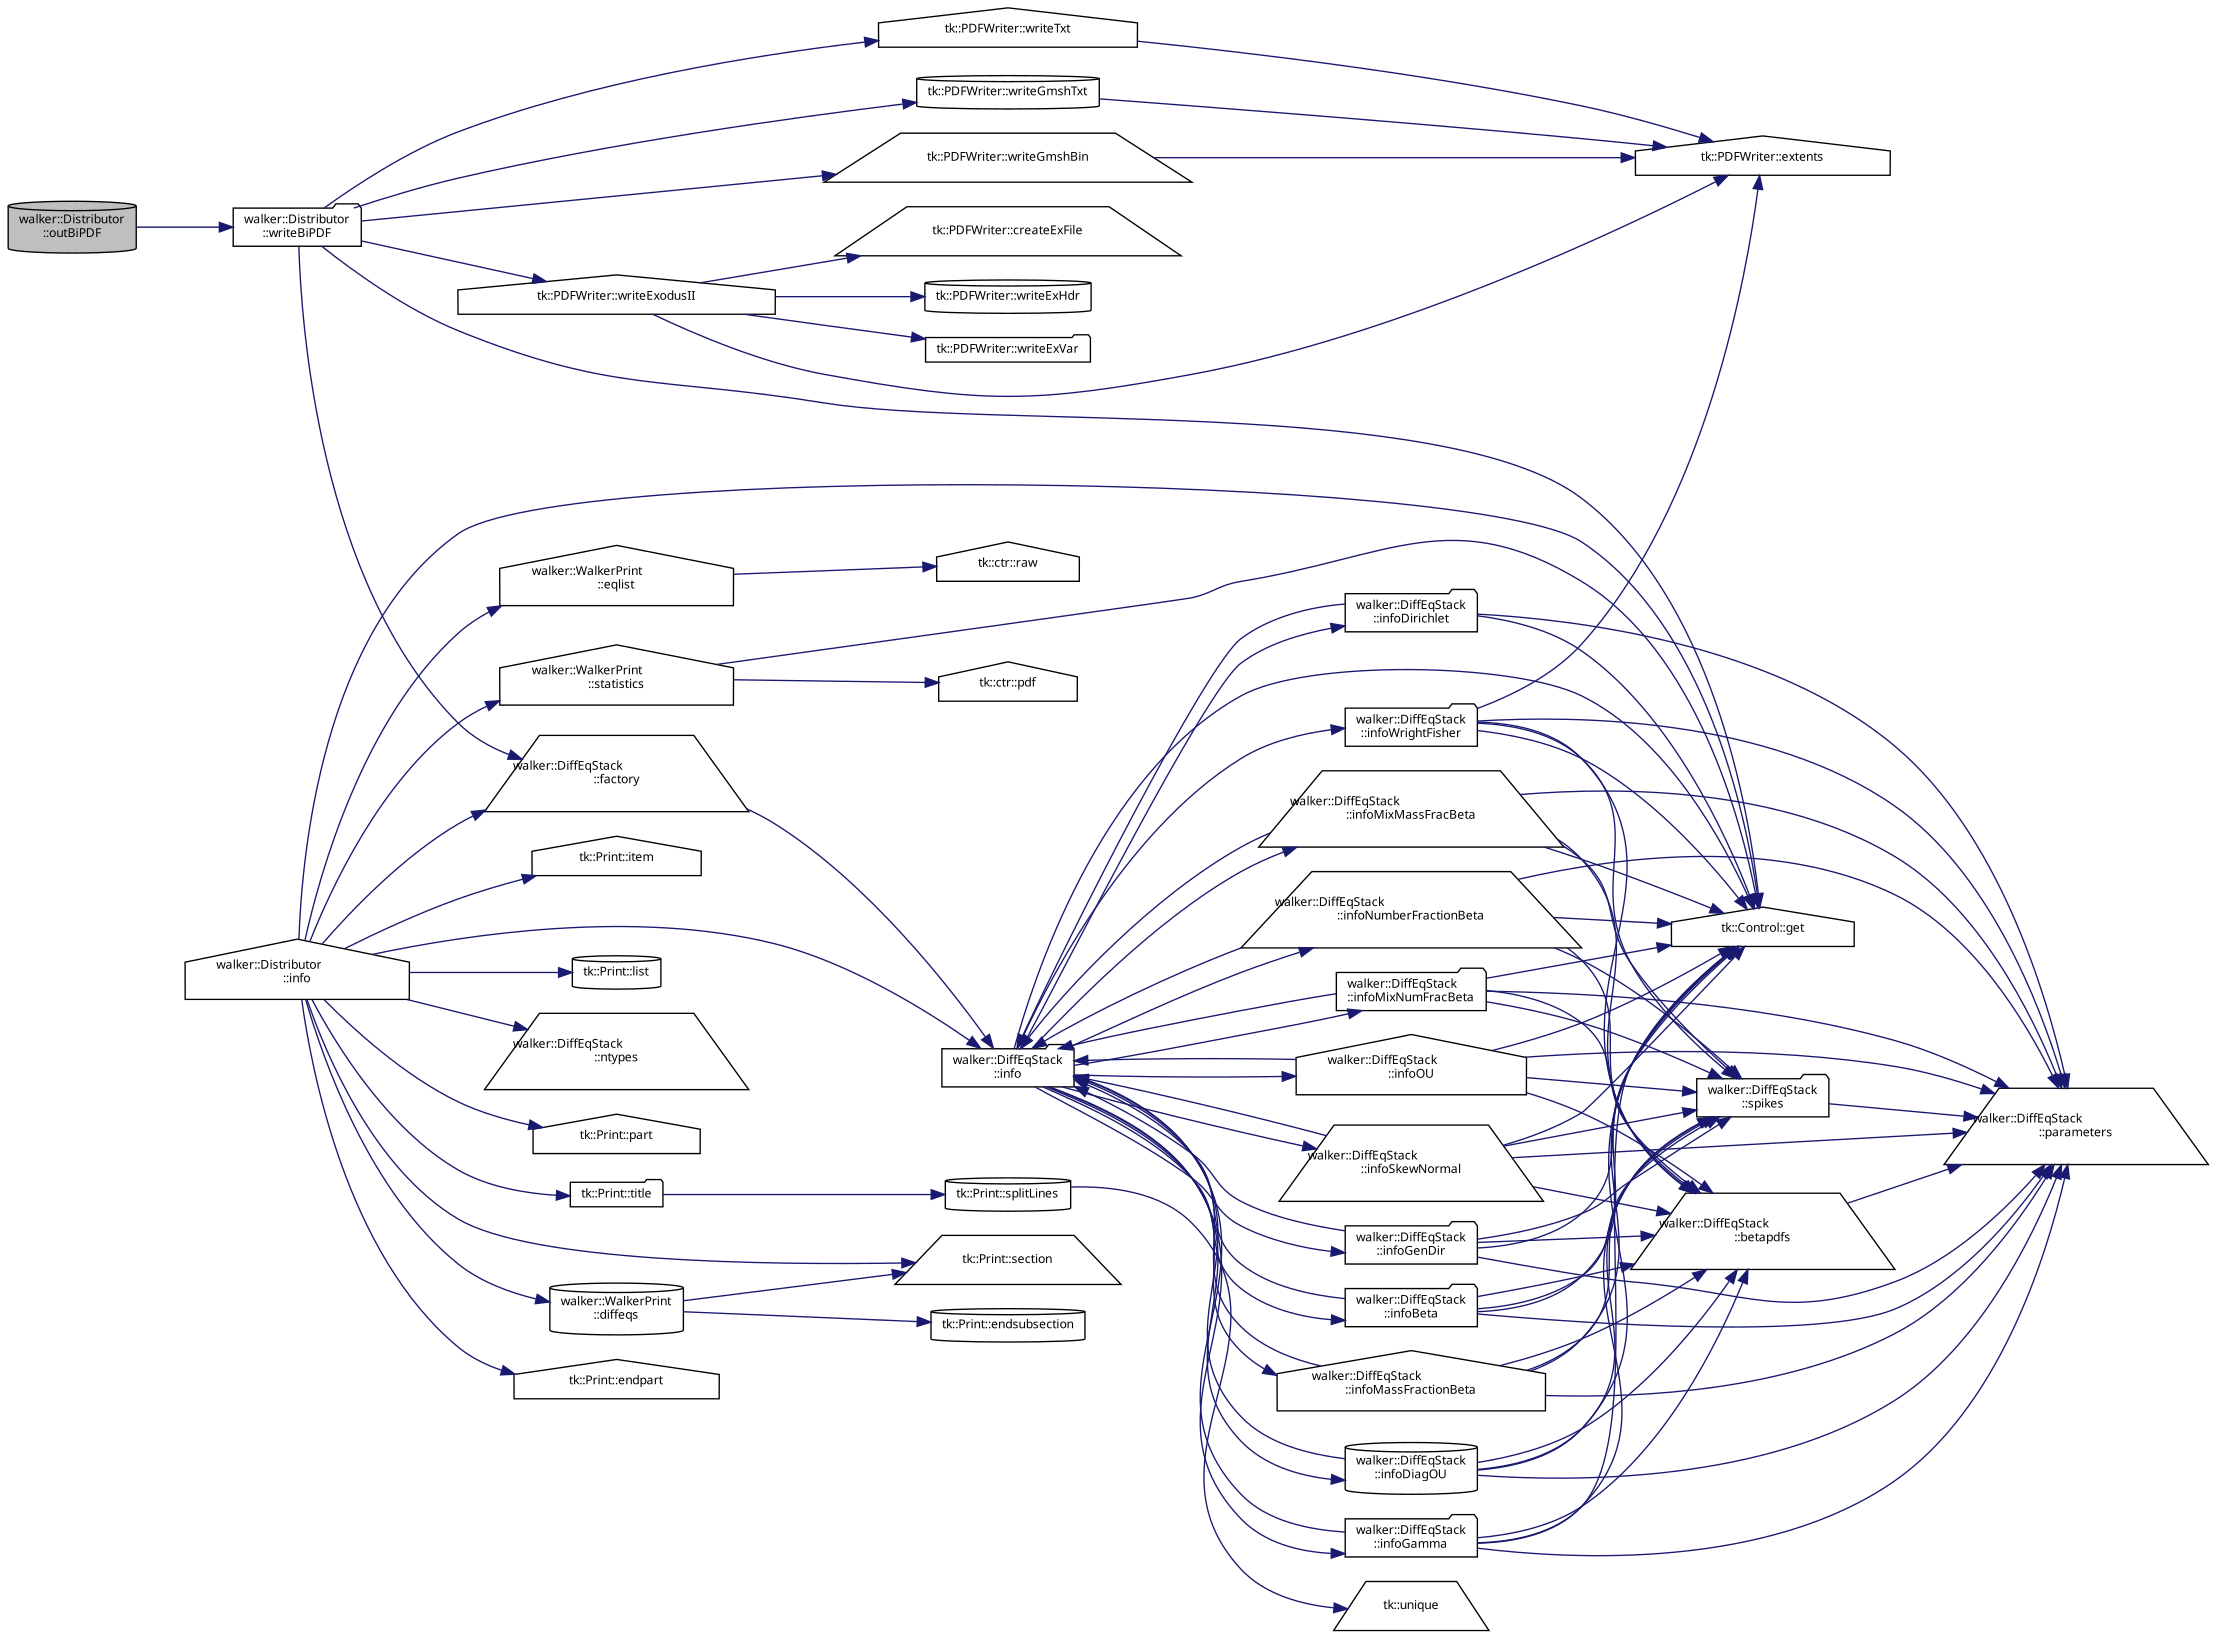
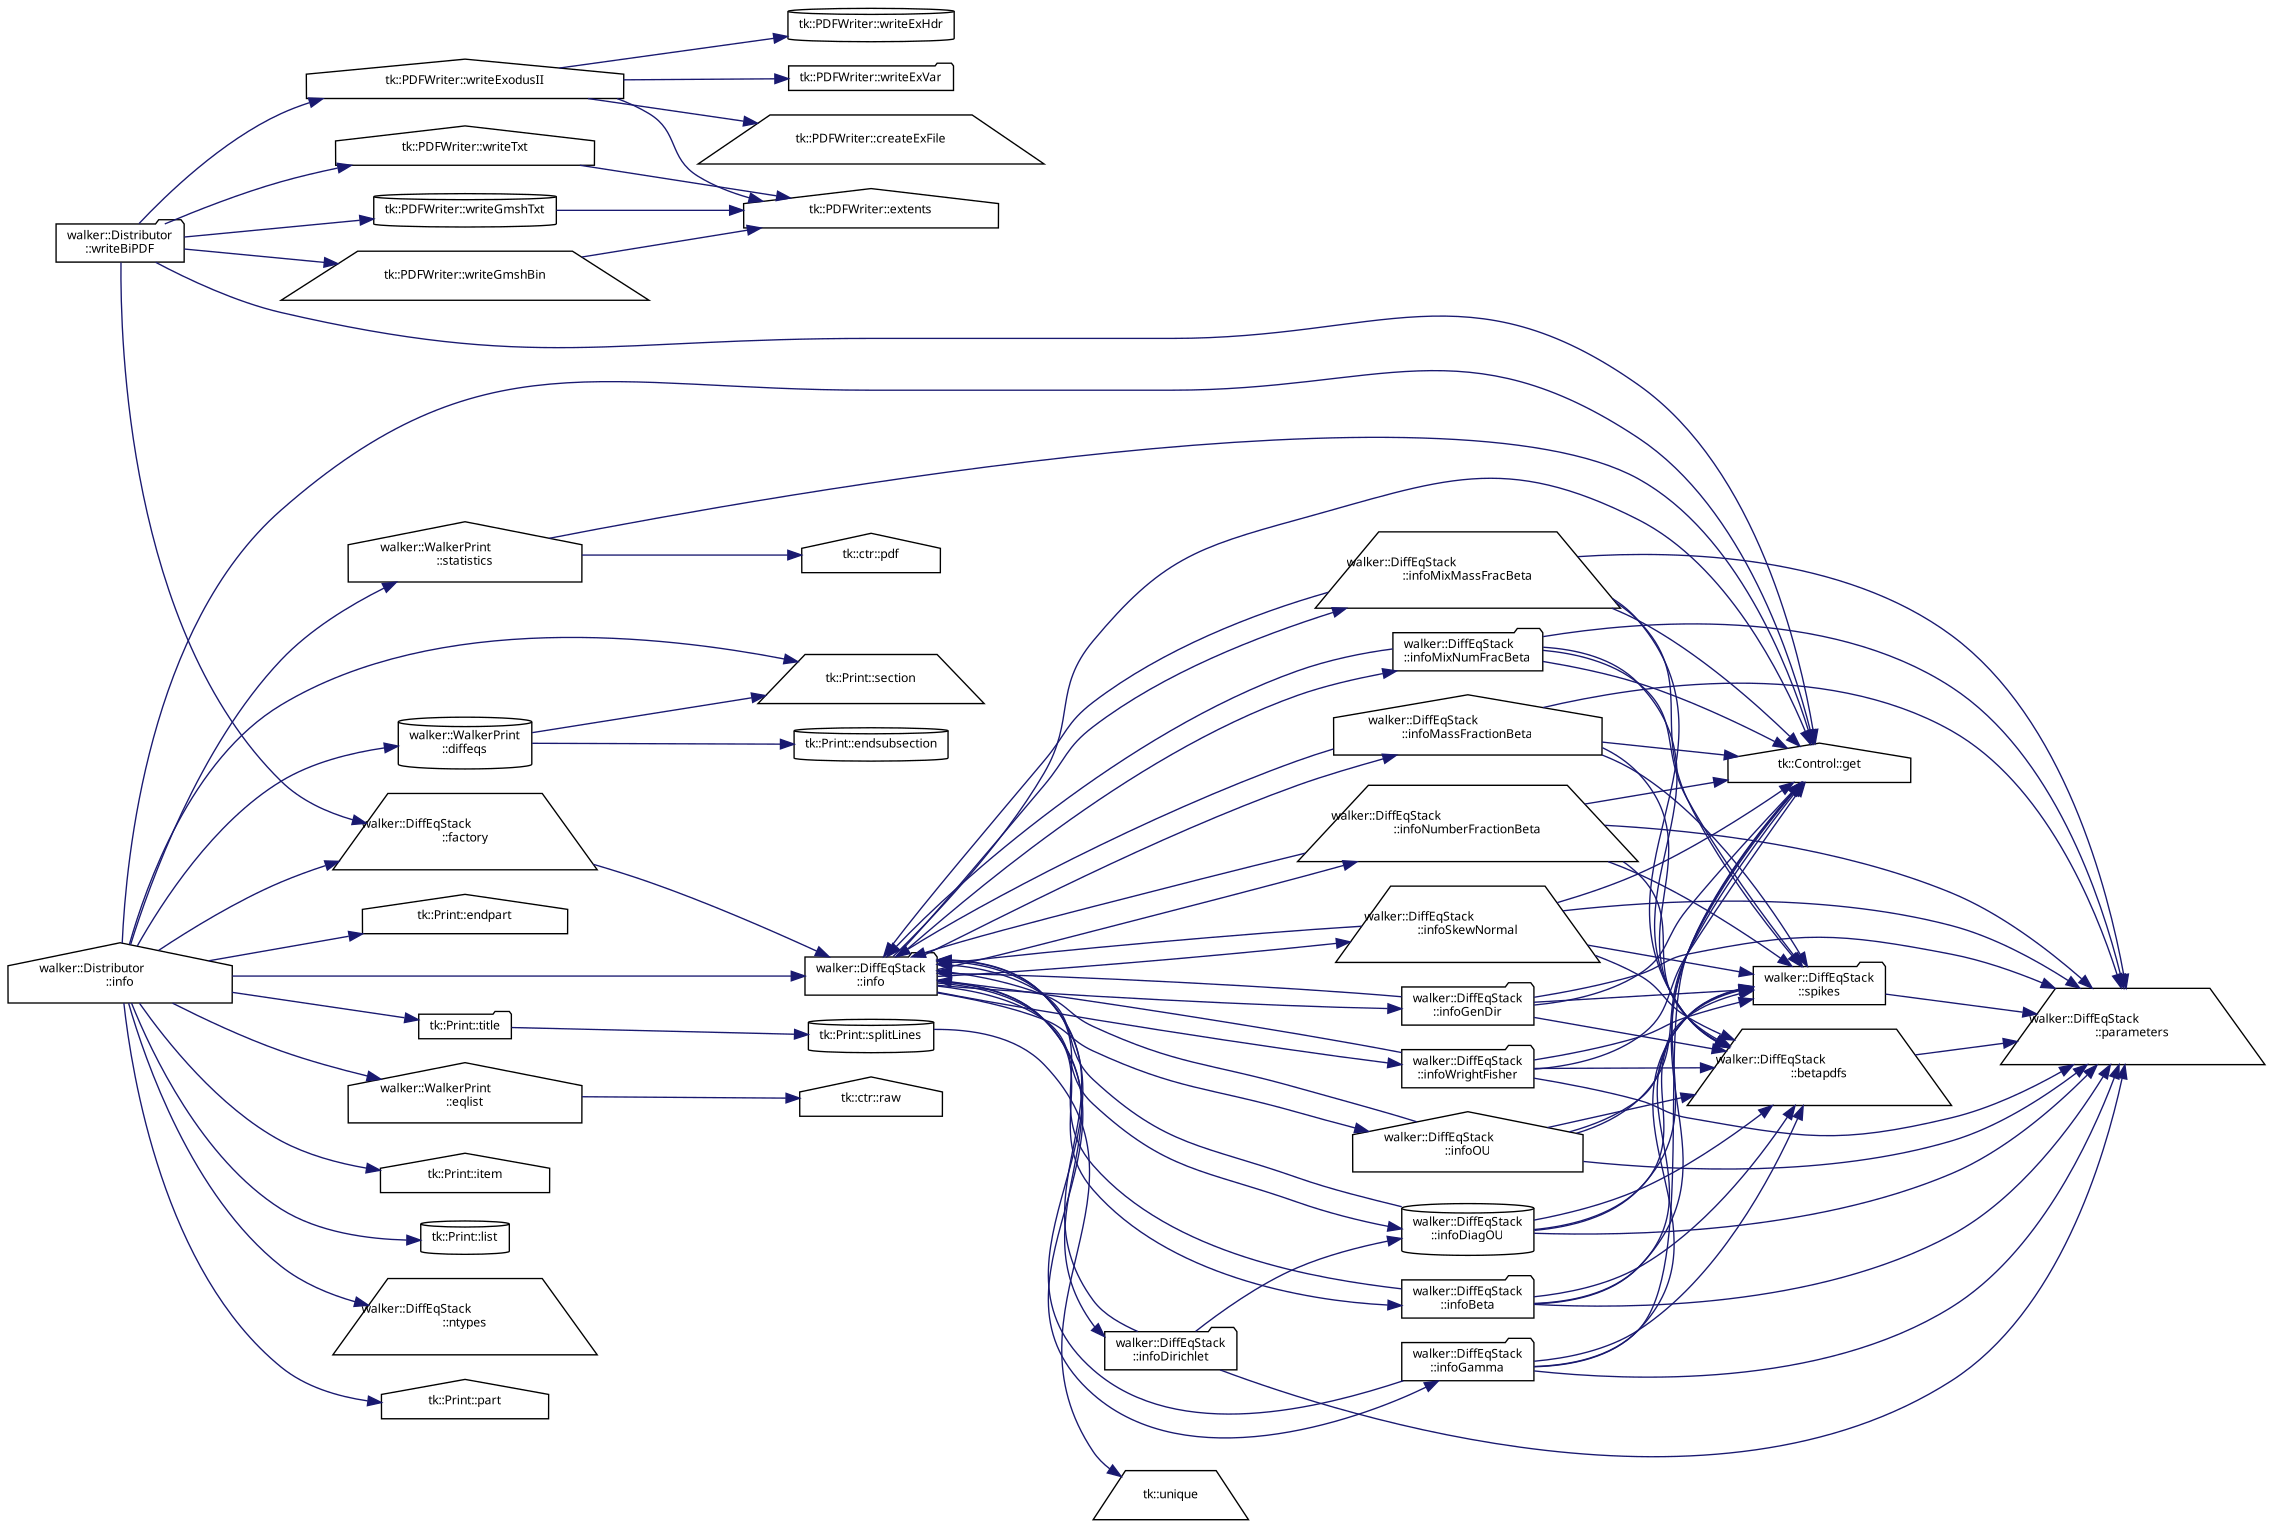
(72, 227) -> none
(1678, 487) -> (1177, 1014)
(1650, 716) -> (1276, 1278)
